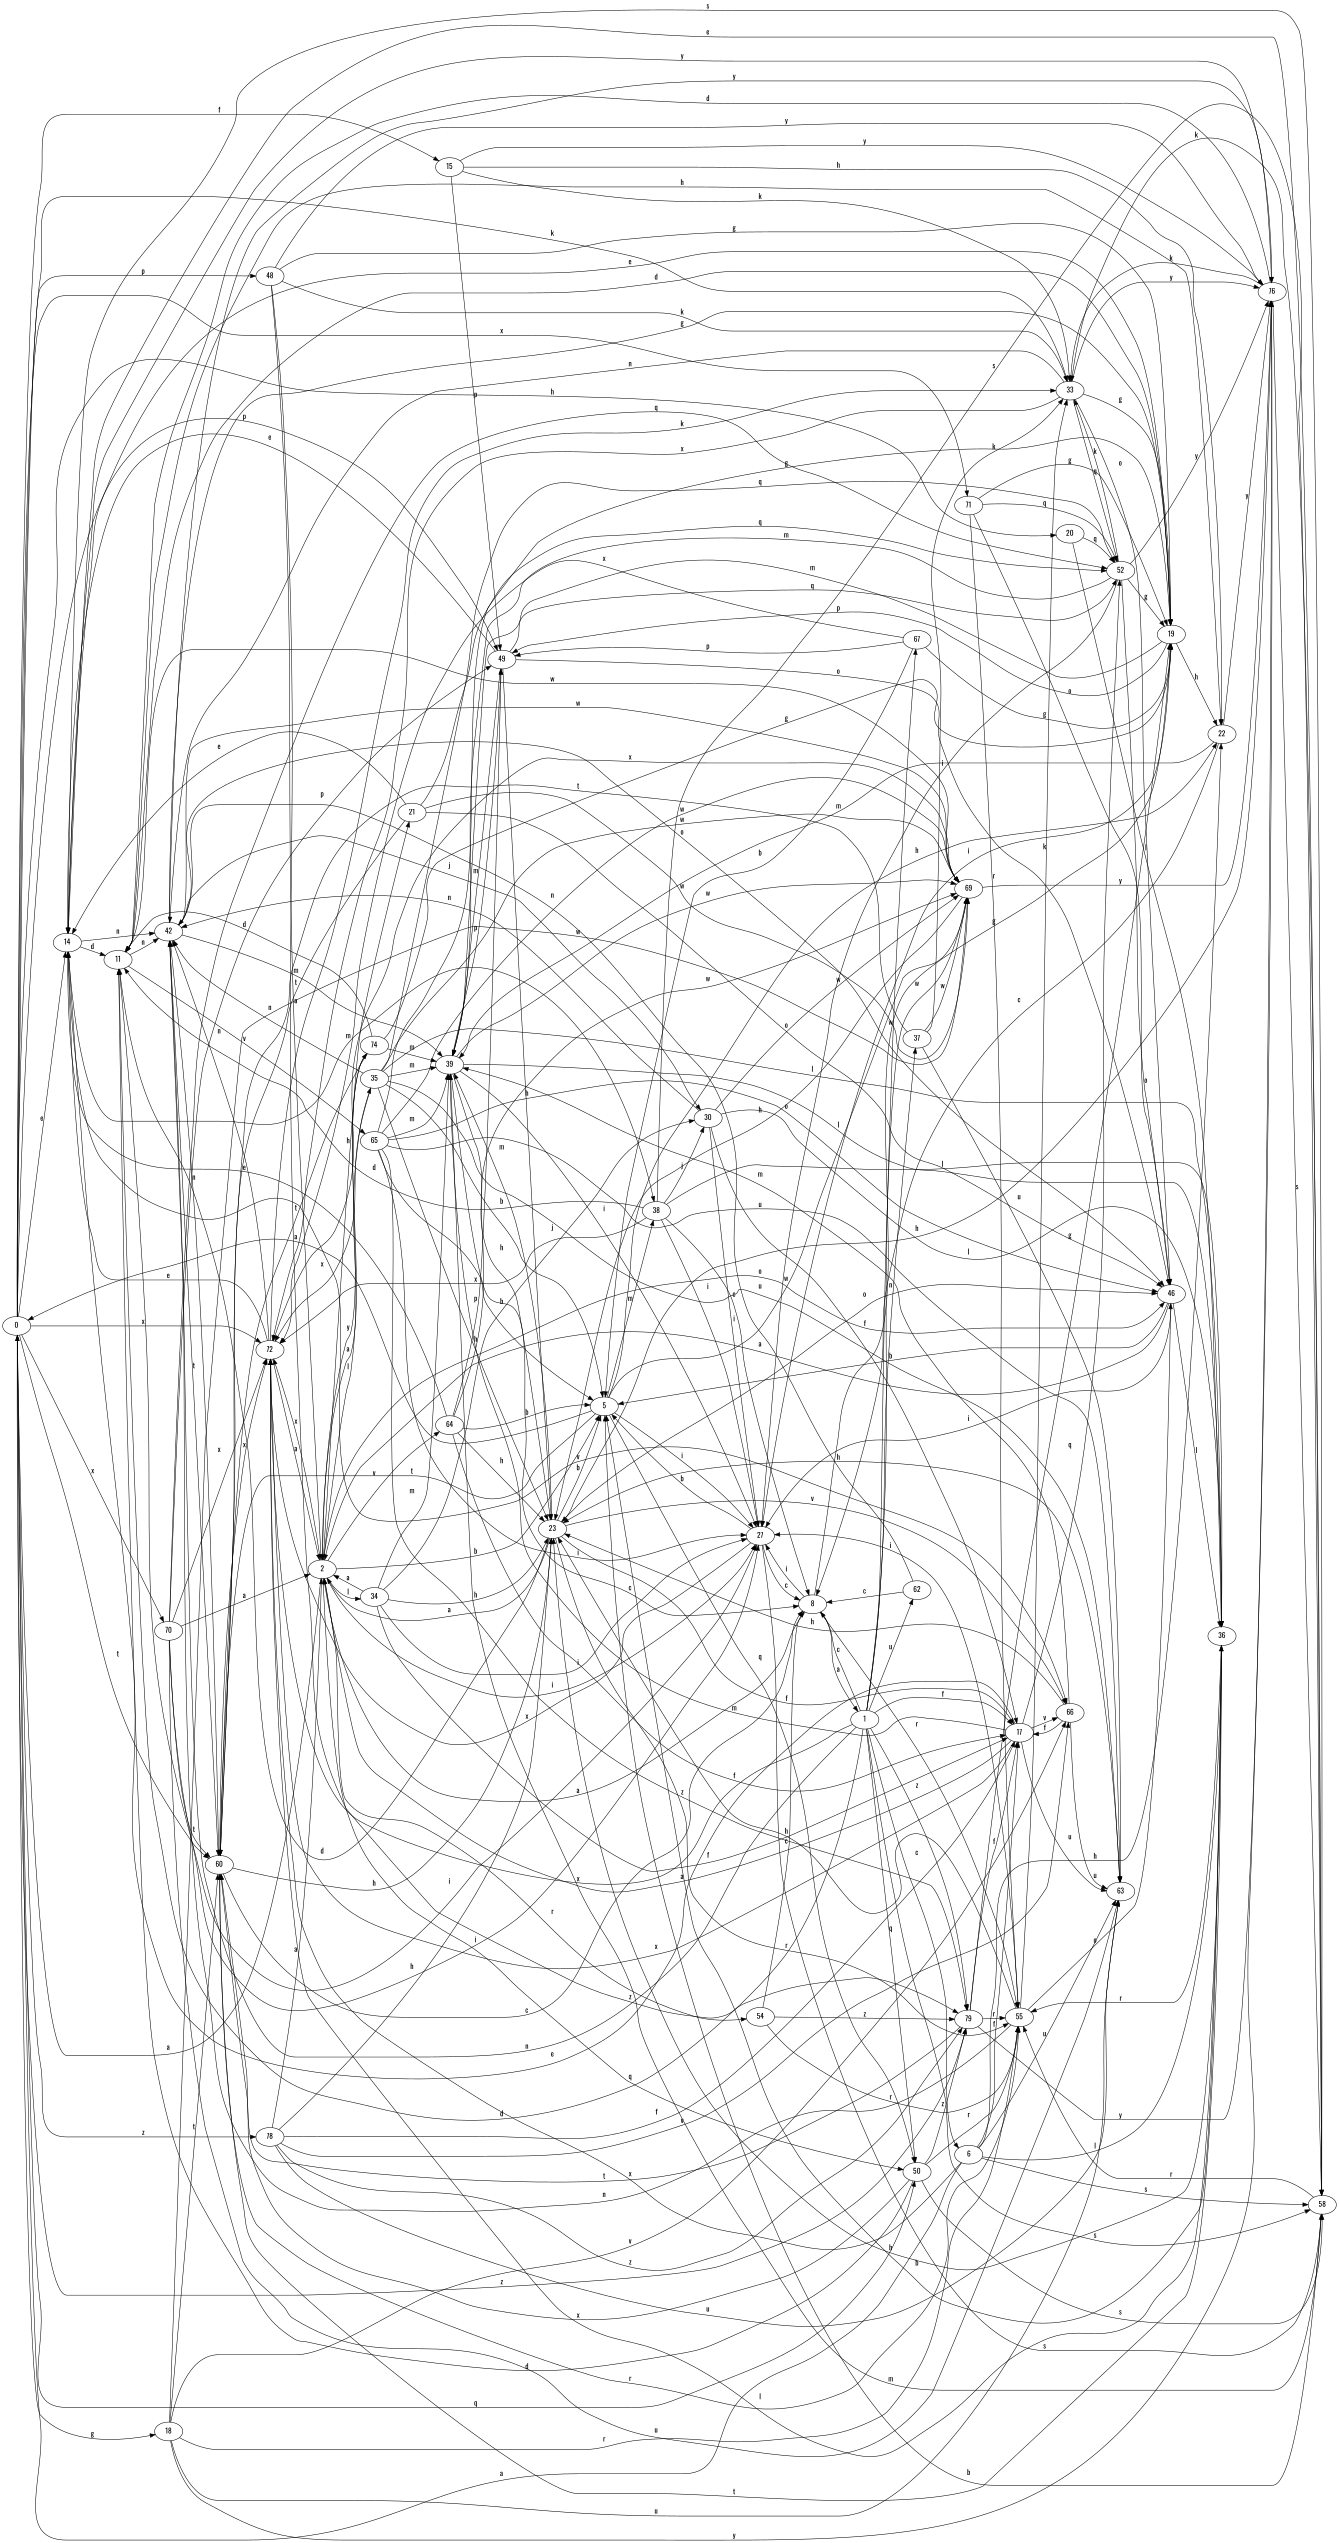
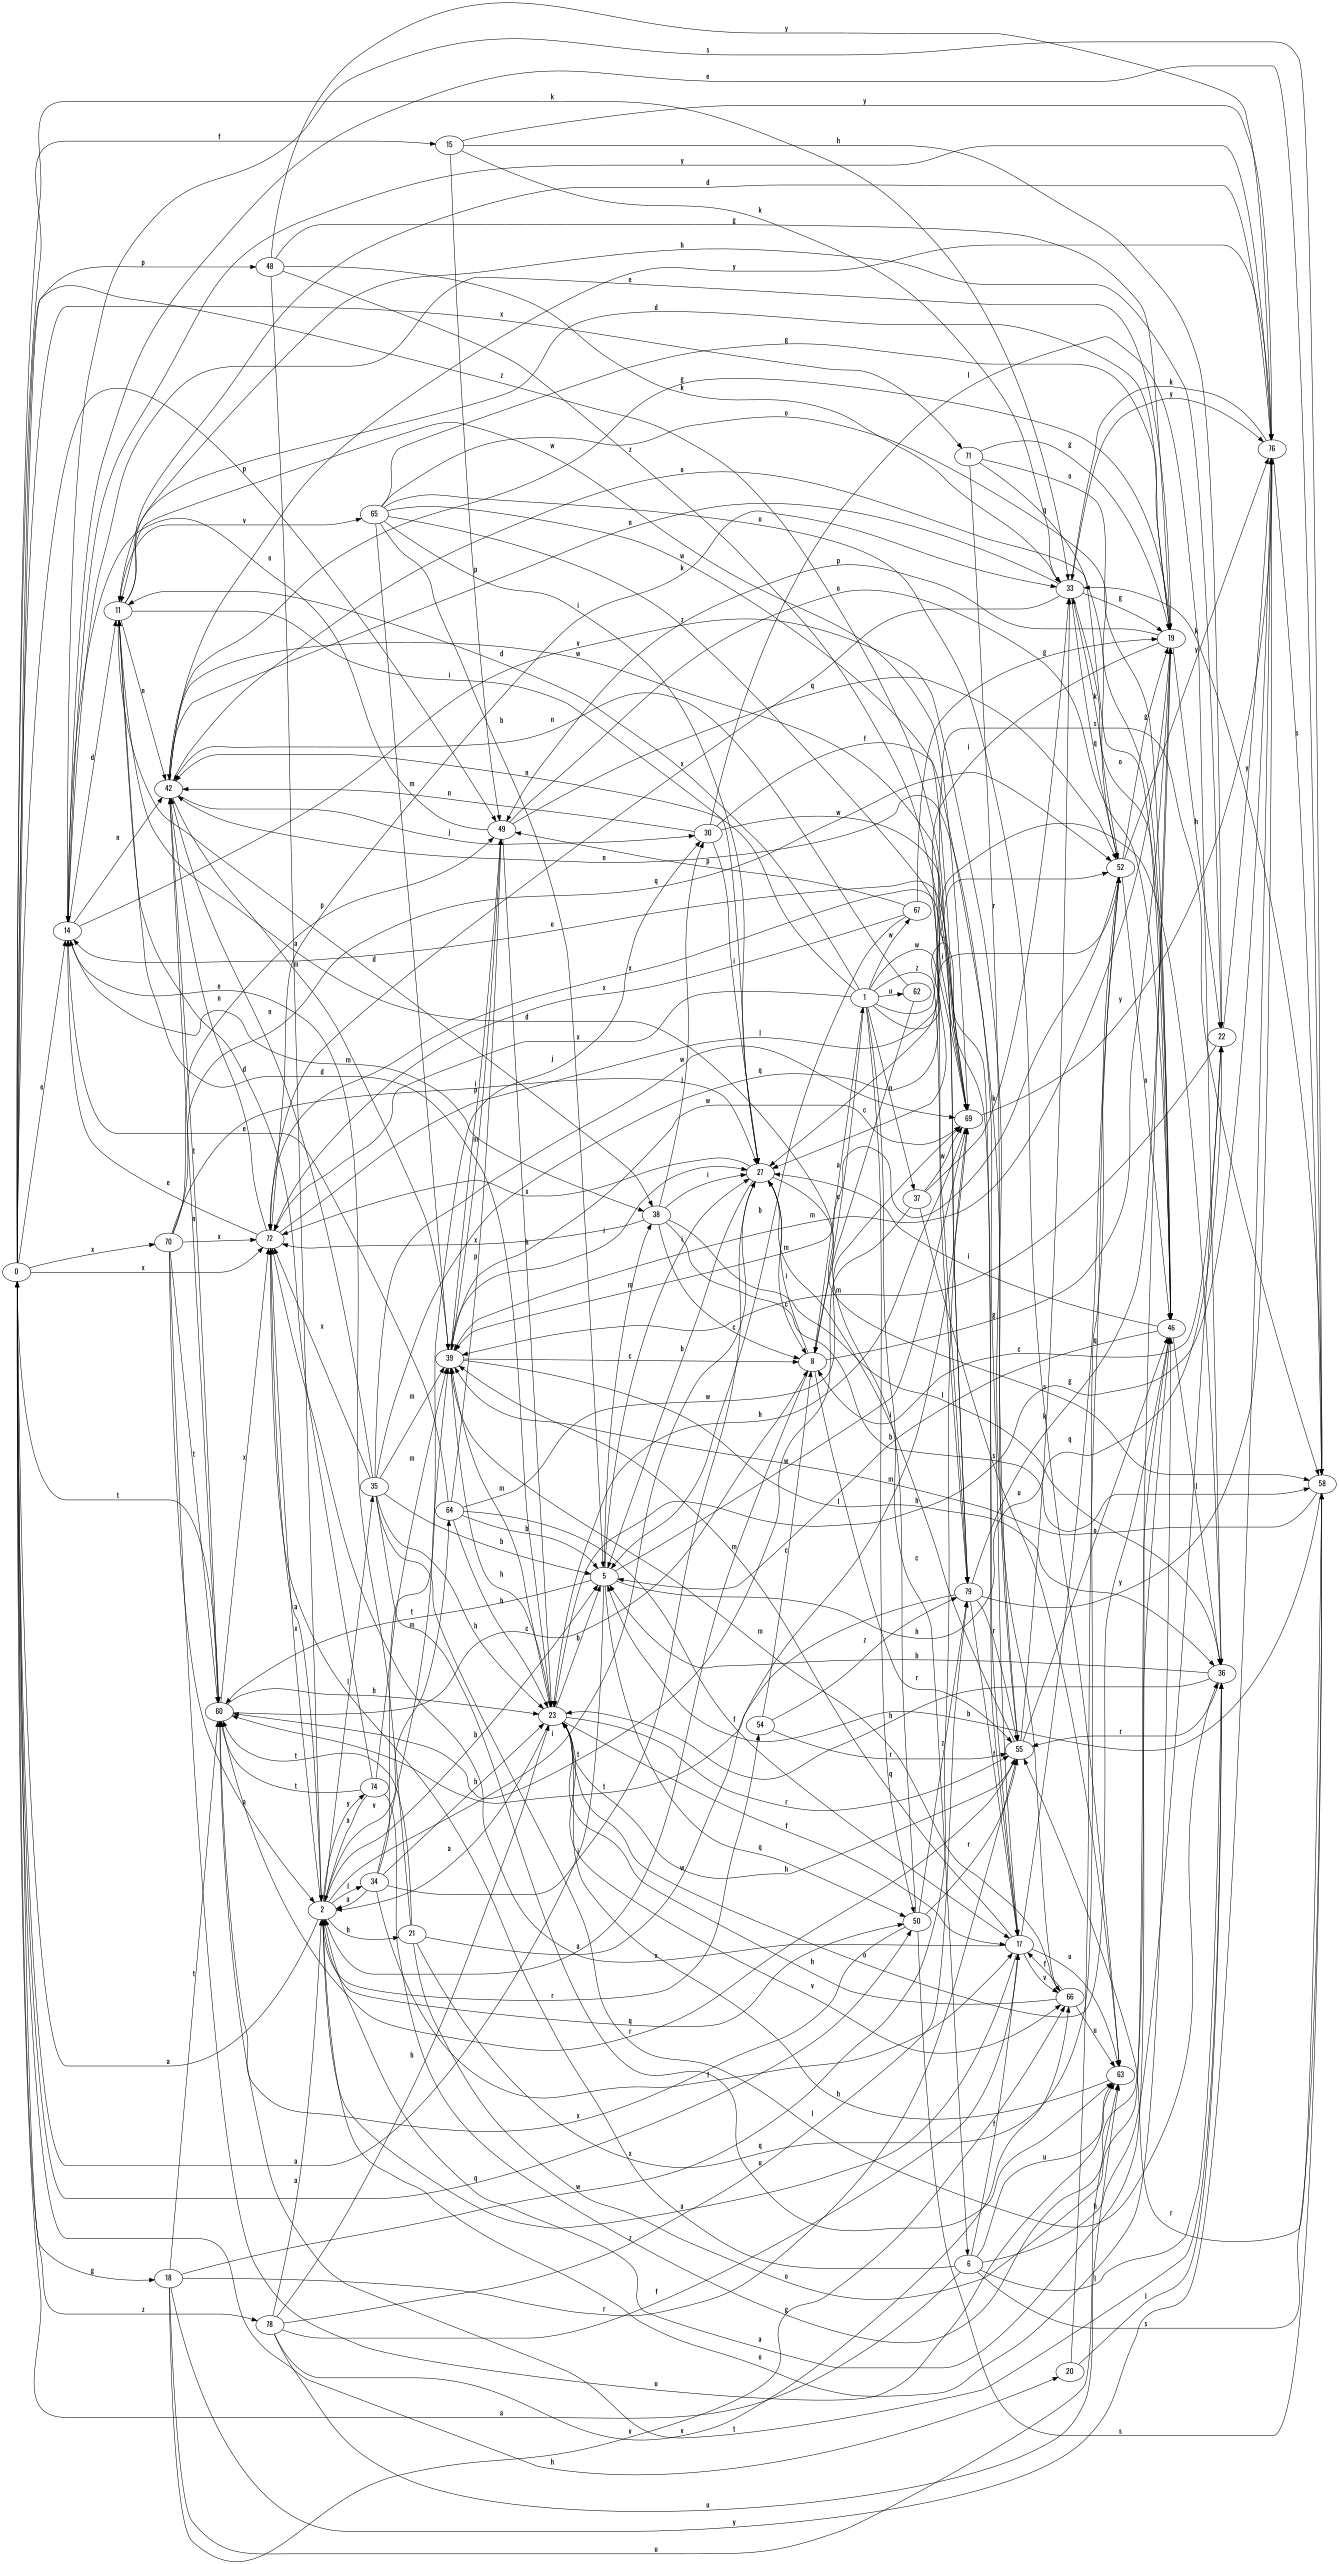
(365, 1174) -> (331, 942)
